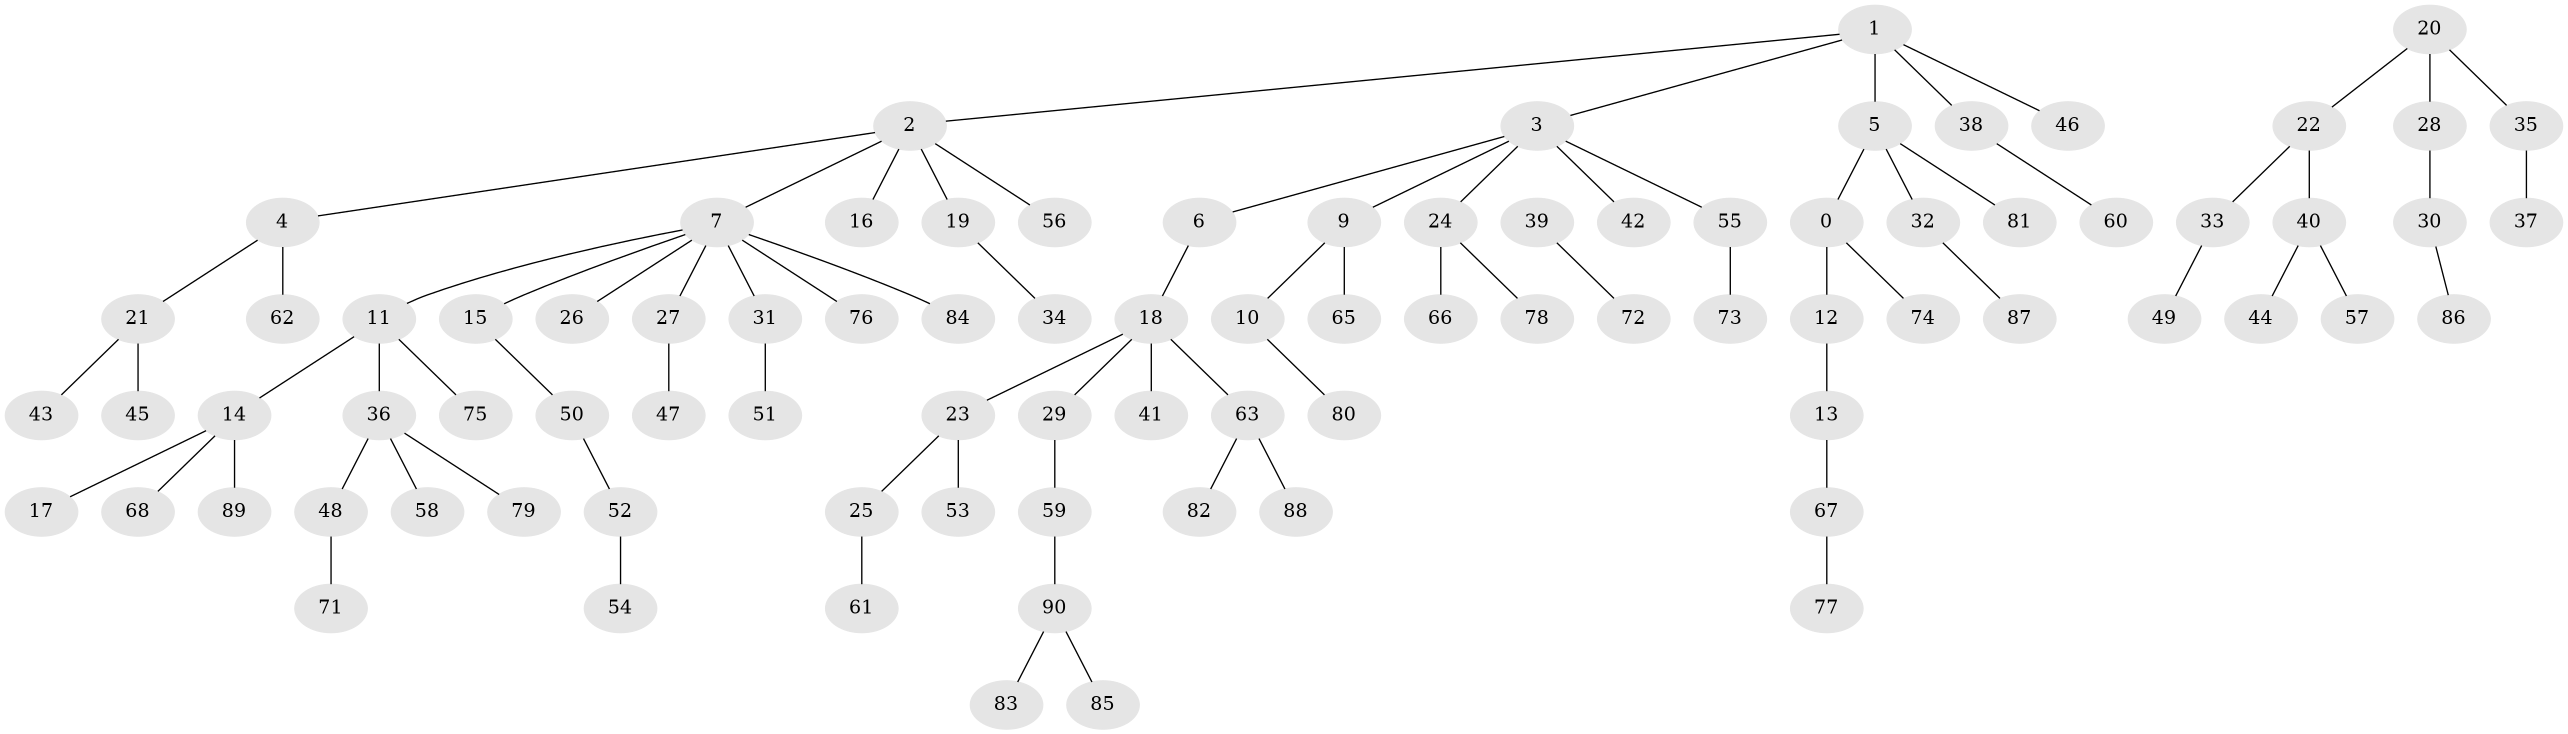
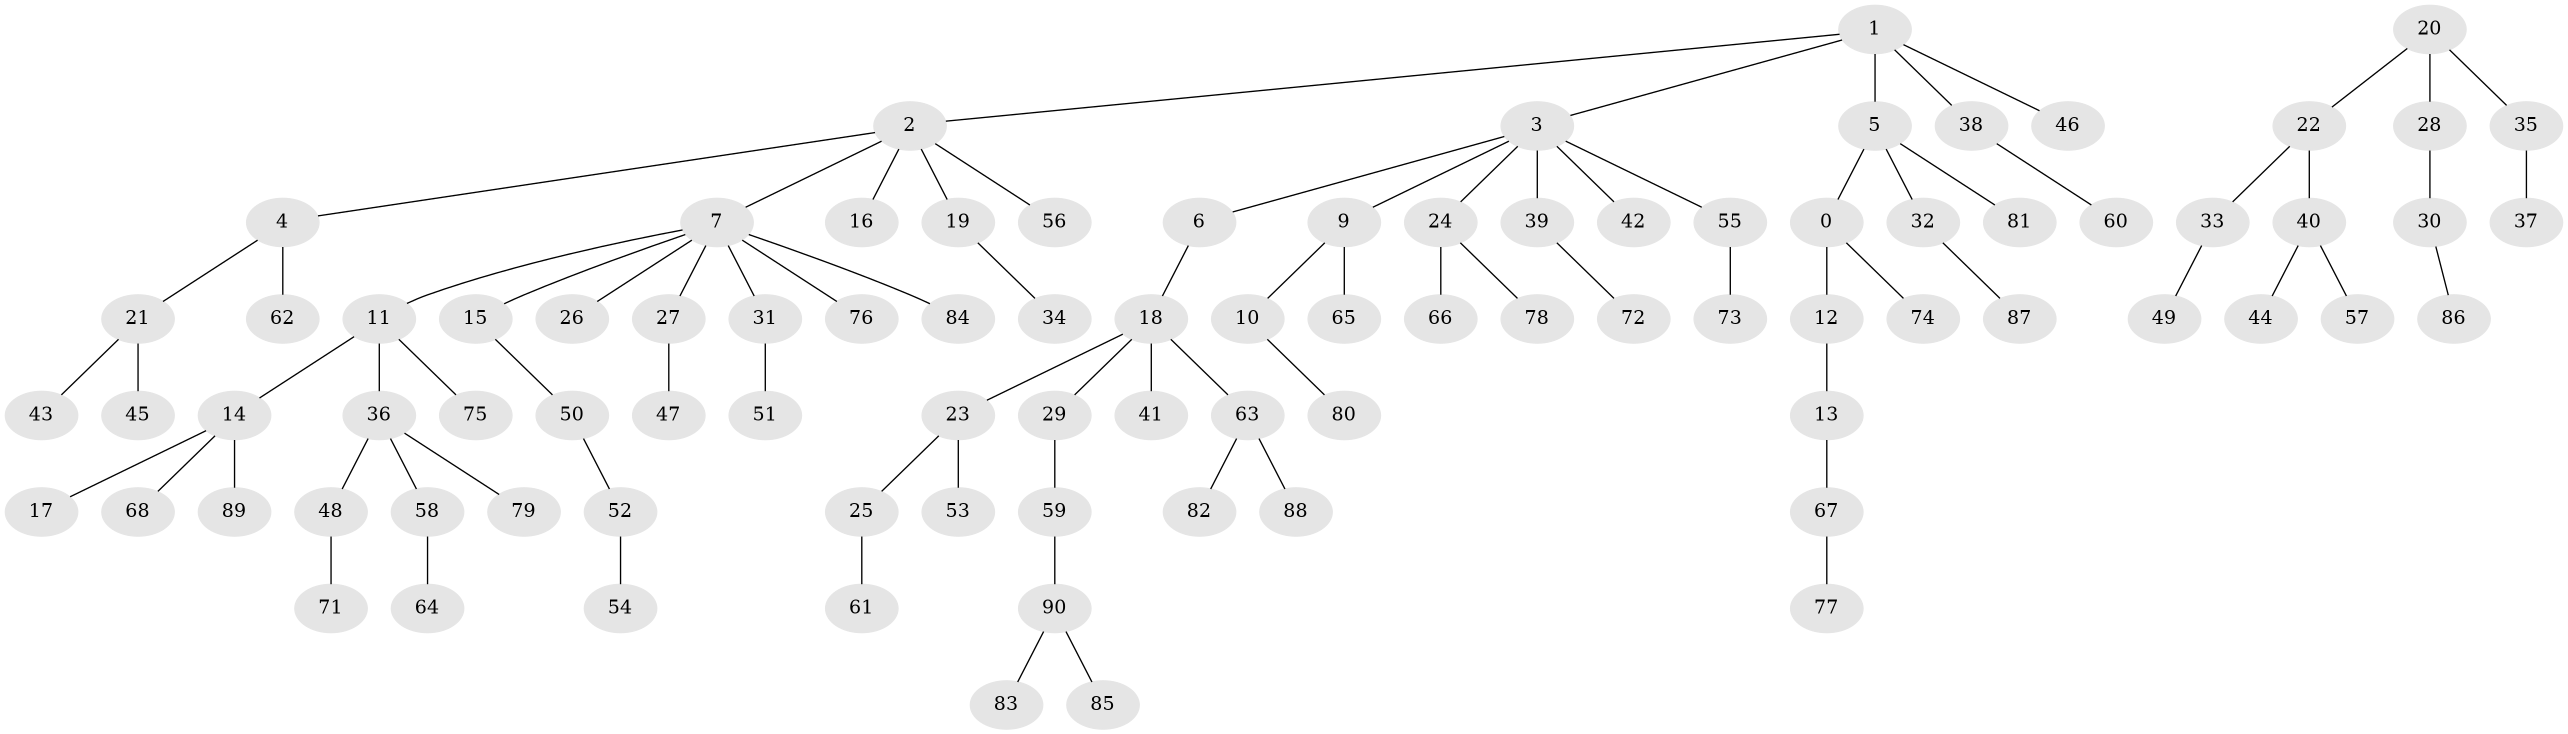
none -> (1537, 174)
none -> (428, 608)
